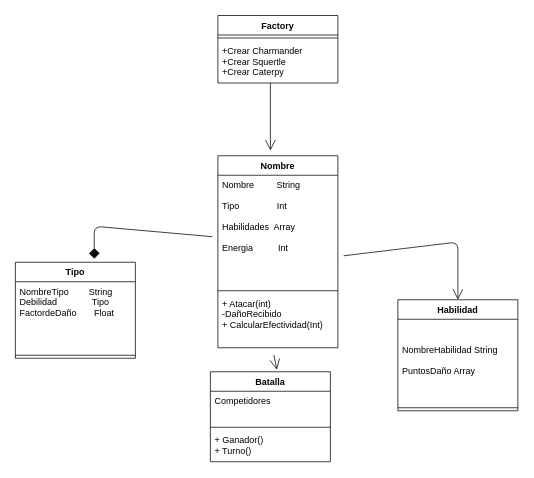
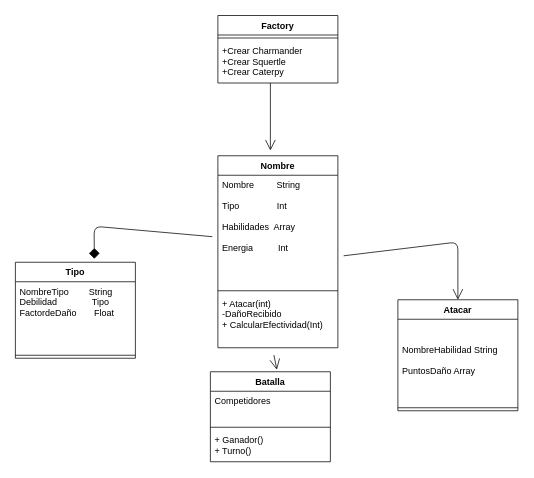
(458, 310) -> (458, 310)
